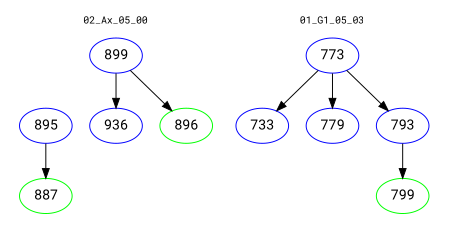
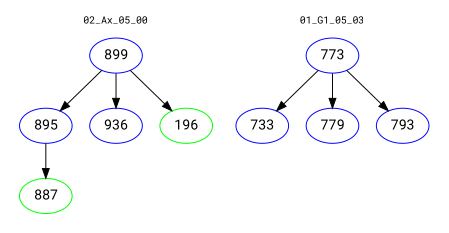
none -> (85, 87)
(186, 126) -> (186, 126)
(403, 196) -> none
